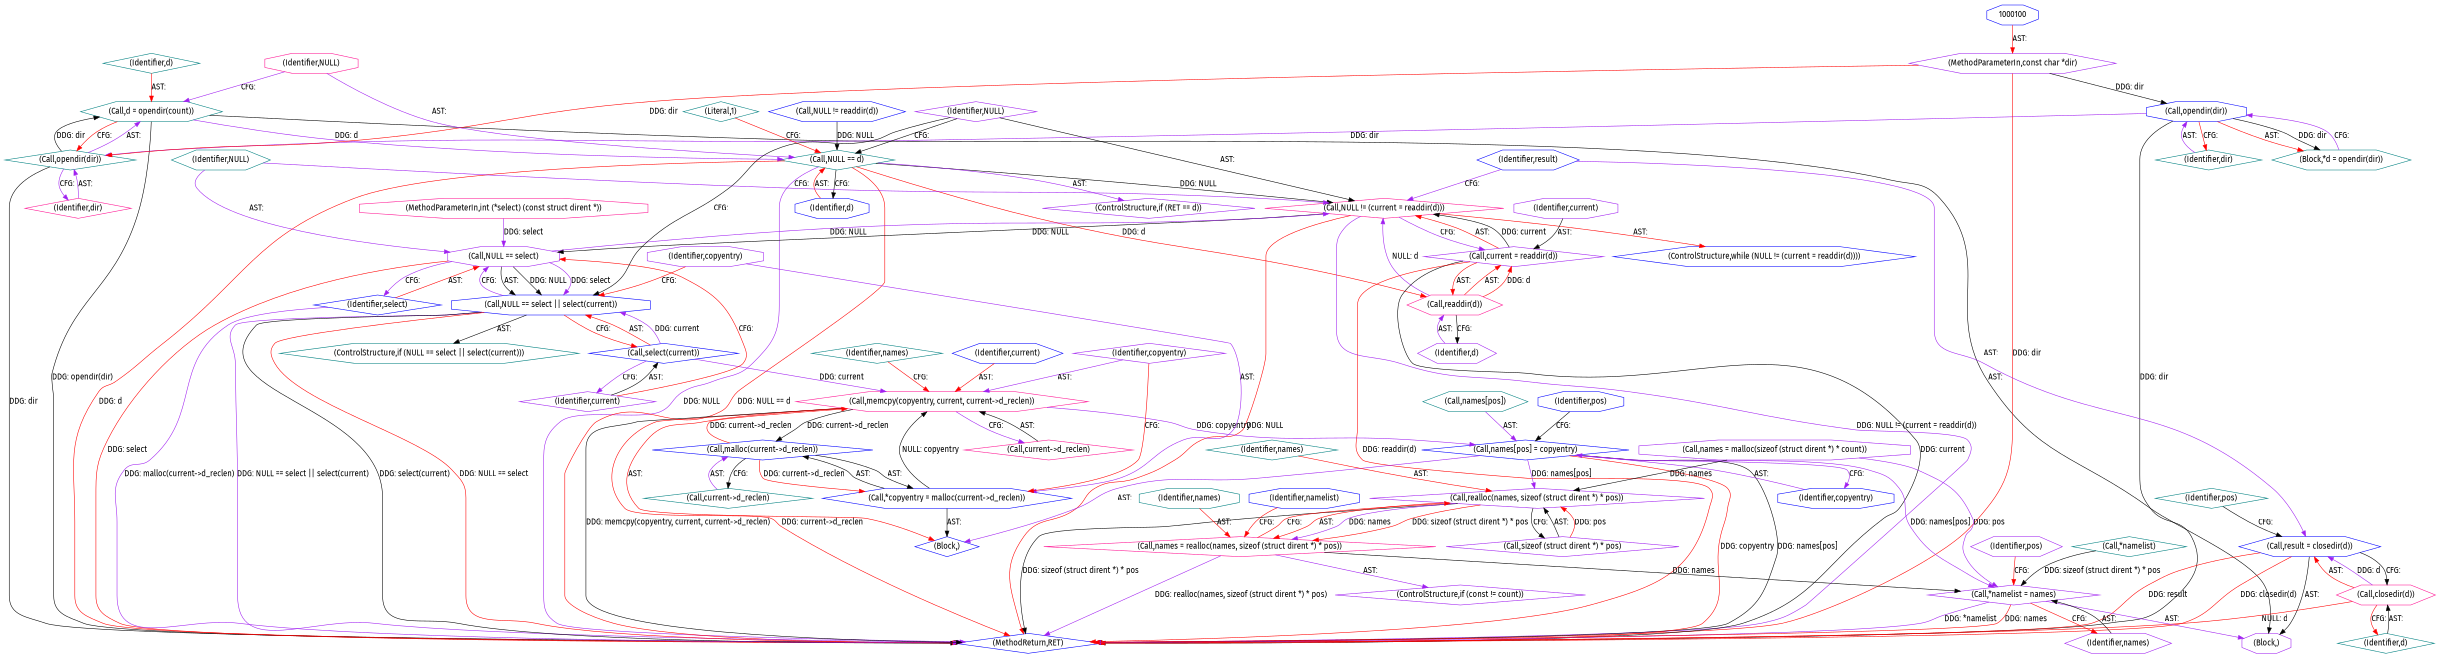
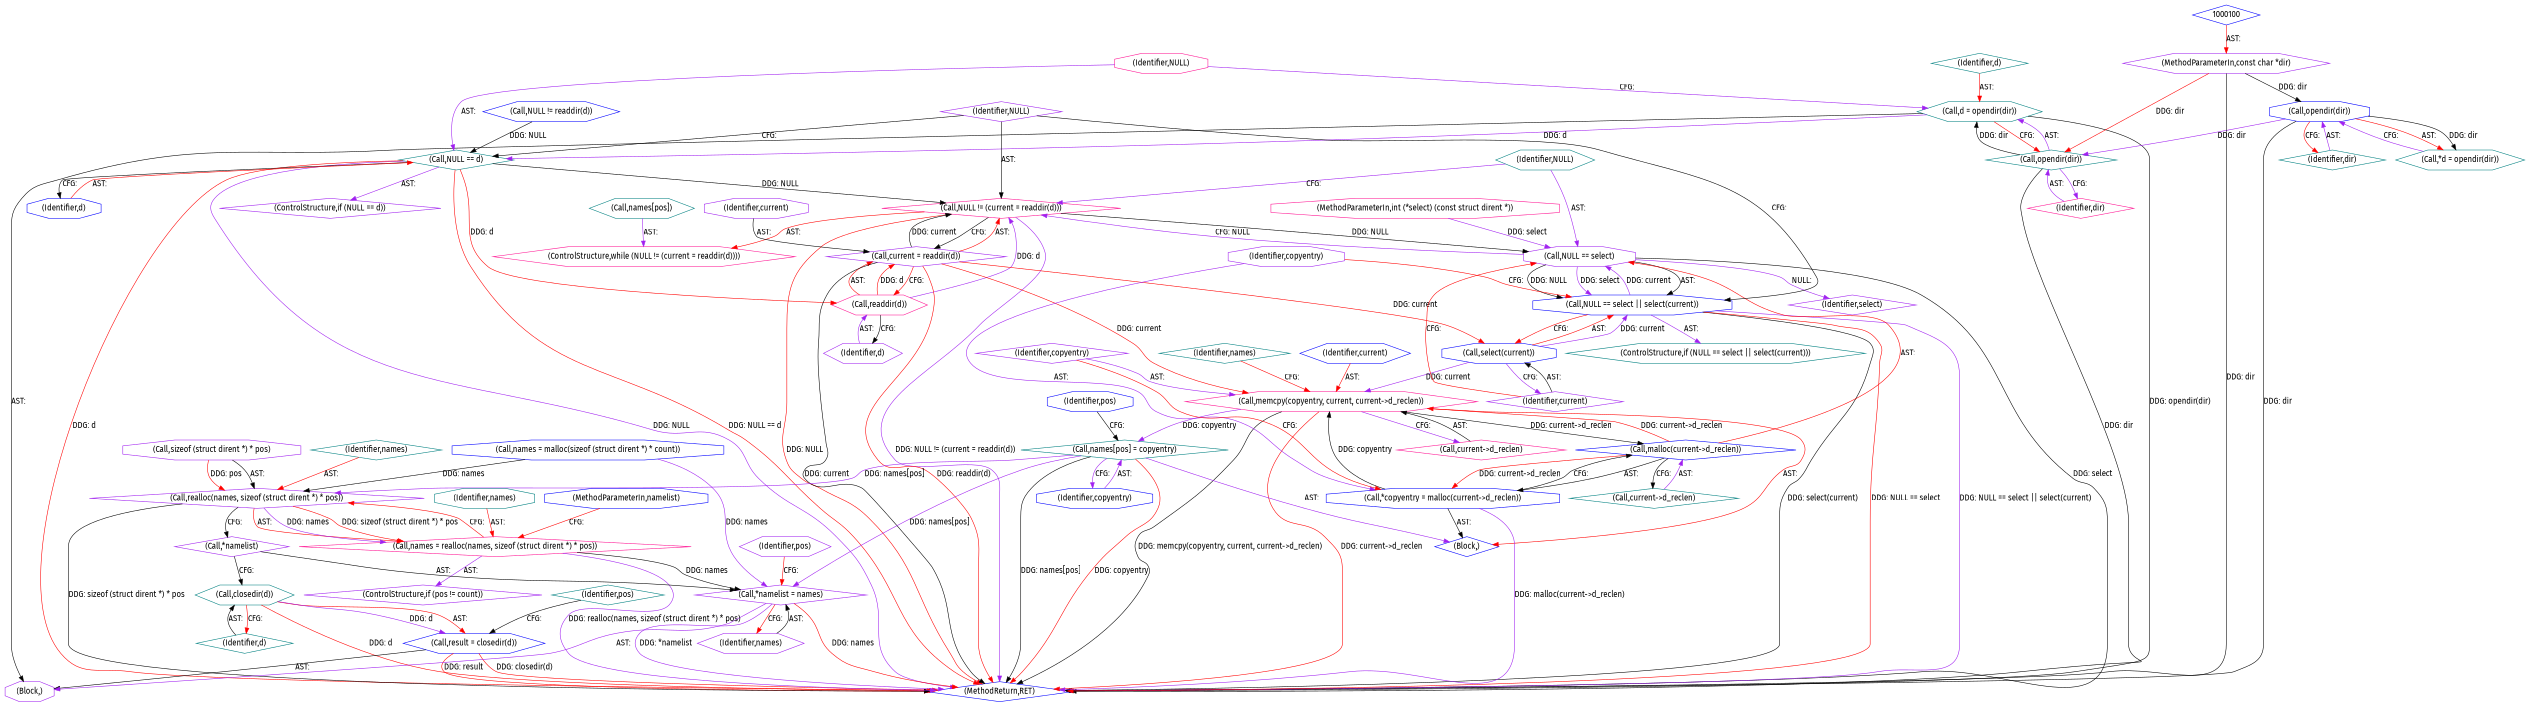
(2013, 15) -> (2226, 15)
(151, 112) -> (1980, 112)
(721, 112) -> none
(1528, 160) -> none
(2342, 160) -> (2460, 160)
(1149, 208) -> (330, 208)
(848, 232) -> (1233, 232)
(1438, 236) -> (965, 233)
(1405, 257) -> (1029, 257)
(1764, 257) -> (644, 257)
(414, 281) -> (1803, 281)
(490, 281) -> (1649, 281)
(1465, 281) -> (918, 281)
(435, 283) -> (1865, 317)
none -> (1222, 292)
(378, 305) -> (1852, 305)
none -> (1096, 322)
(493, 328) -> (1674, 327)
(664, 353) -> (1499, 353)
(1499, 424) -> (643, 230)
(931, 450) -> (1365, 450)
(1525, 450) -> (1125, 450)
(1775, 450) -> (588, 450)
(864, 474) -> (1582, 474)
(947, 498) -> (1443, 498)
(1304, 498) -> (626, 498)
(1989, 522) -> (747, 522)
(1532, 523) -> (228, 518)
(1563, 547) -> (212, 450)
(2129, 547) -> (232, 547)
(2377, 562) -> (237, 568)
(2103, 571) -> (445, 571)
(1460, 595) -> (423, 595)
(2386, 595) -> (245, 595)
(99, 608) -> (1961, 673)
(2275, 619) -> (381, 643)
(1781, 624) -> (2118, 671)
(316, 630) -> (1379, 671)
